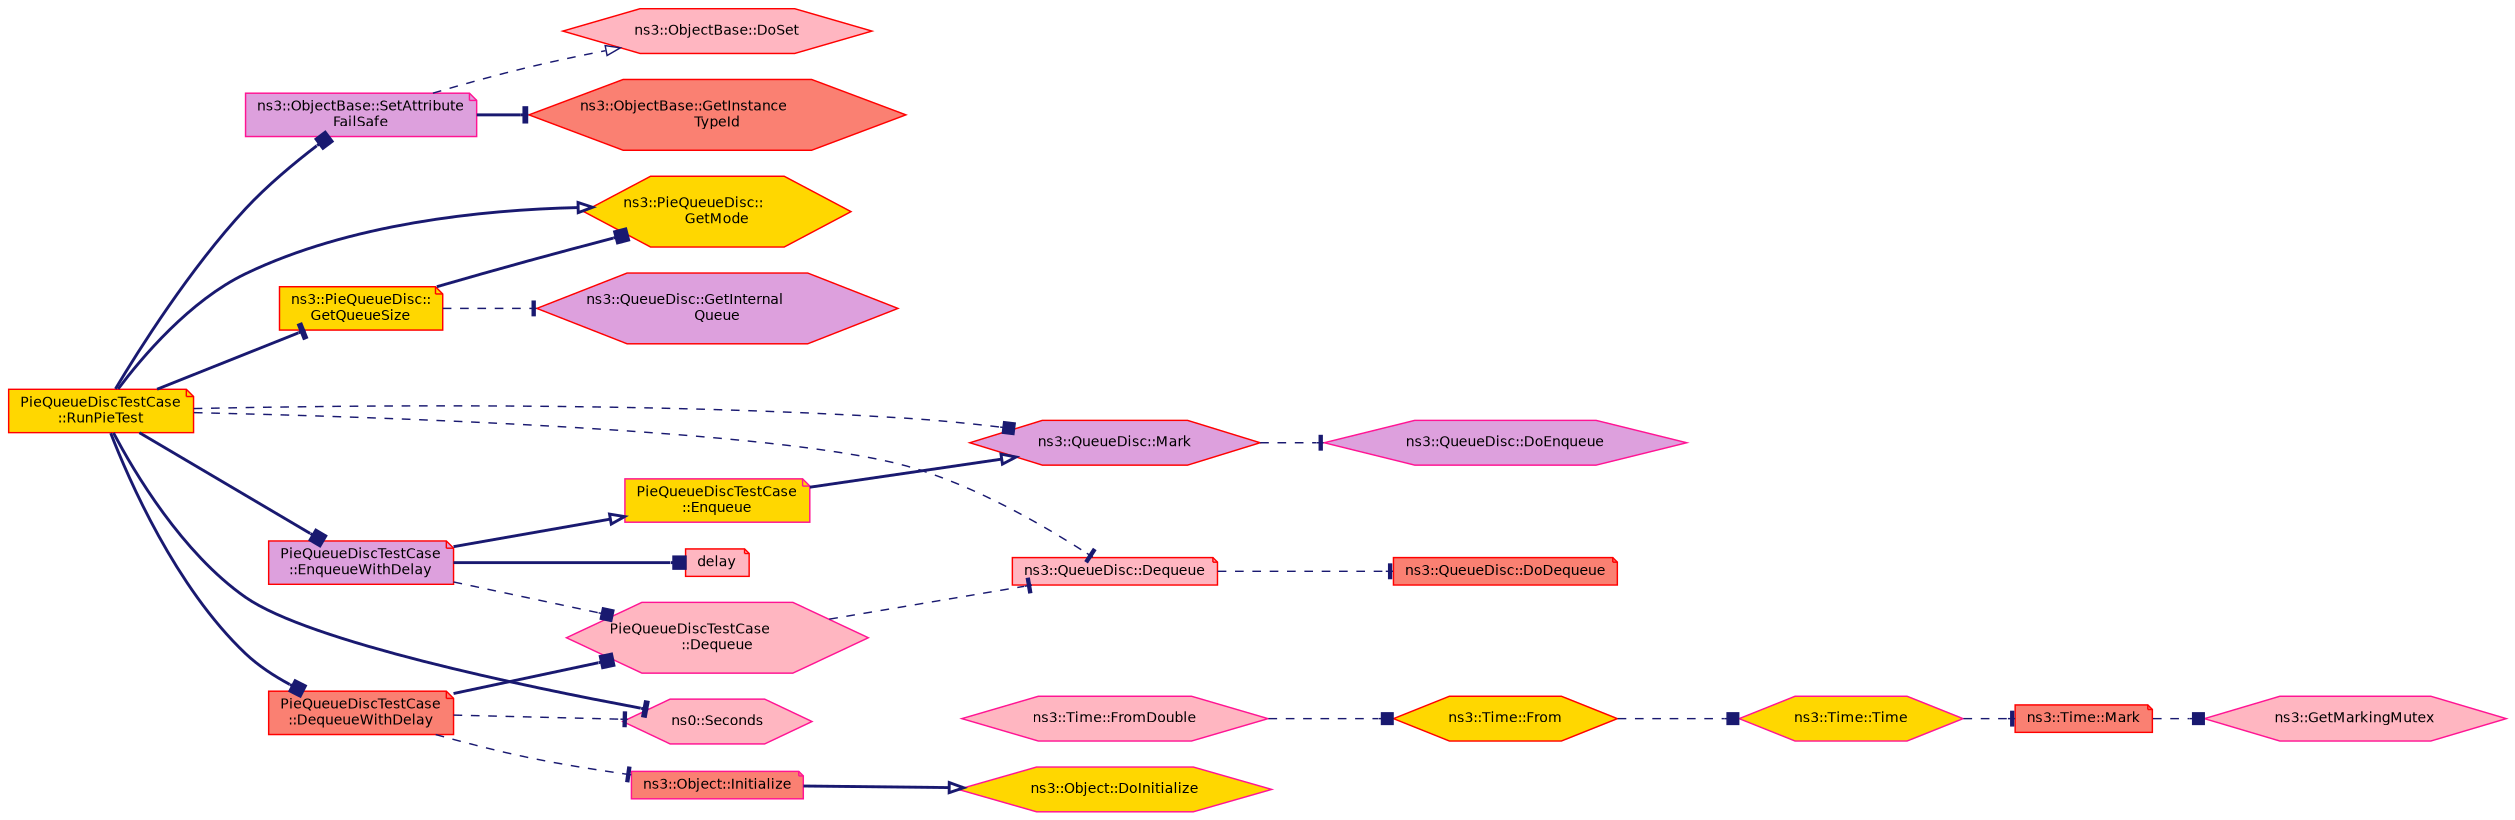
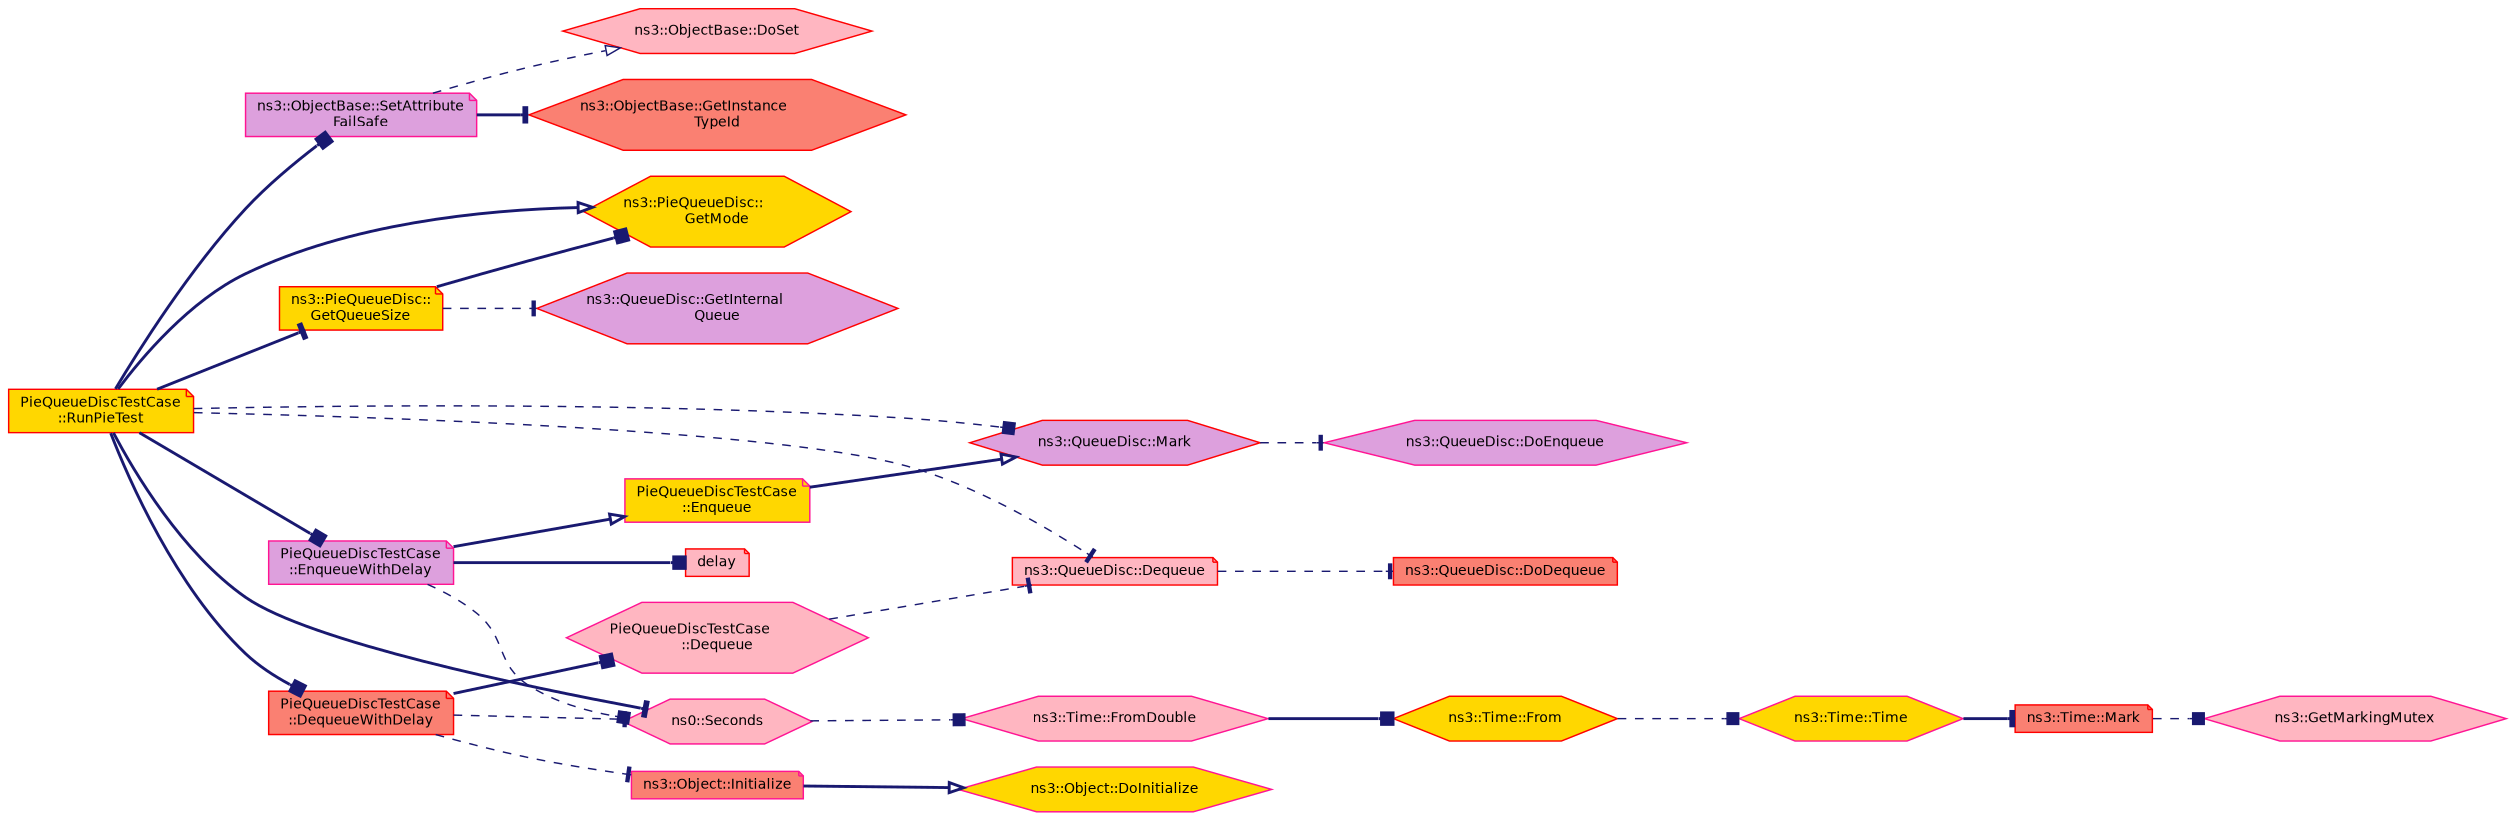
(361, 563) -> (361, 563)
(526, 597) -> (509, 666)
(1323, 719) -> (1323, 719)
(1986, 719) -> (1986, 719)
none -> (880, 720)
